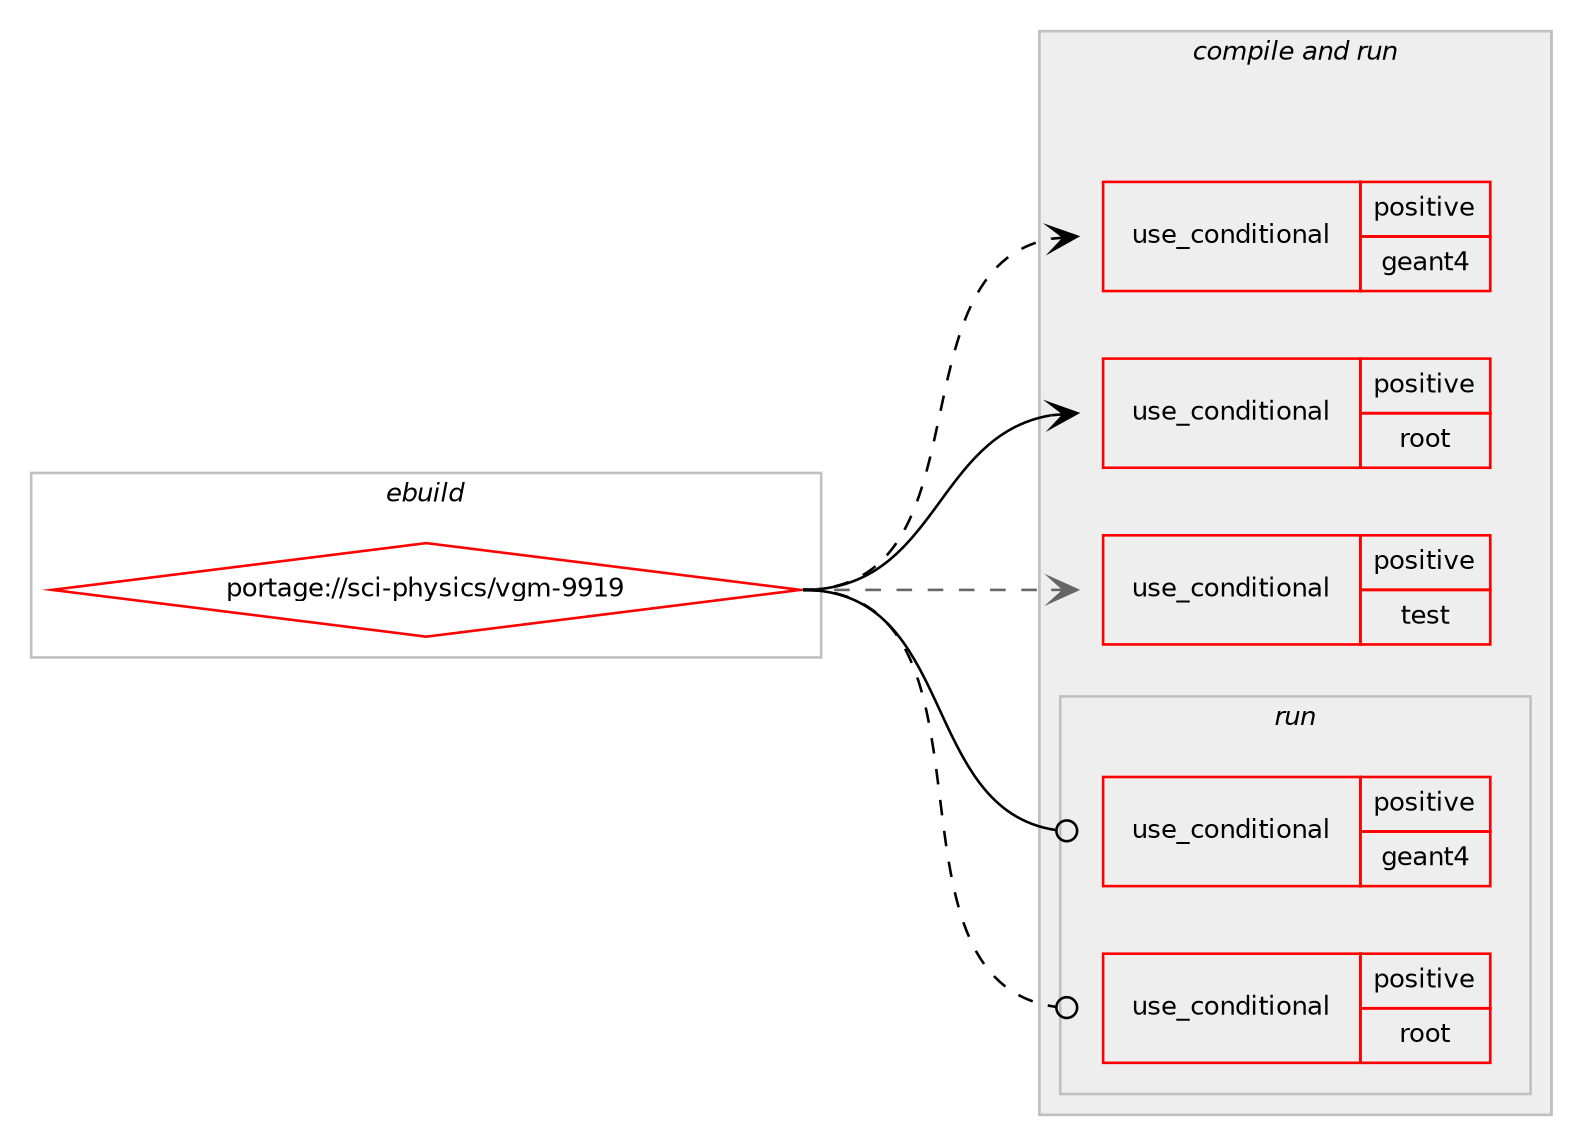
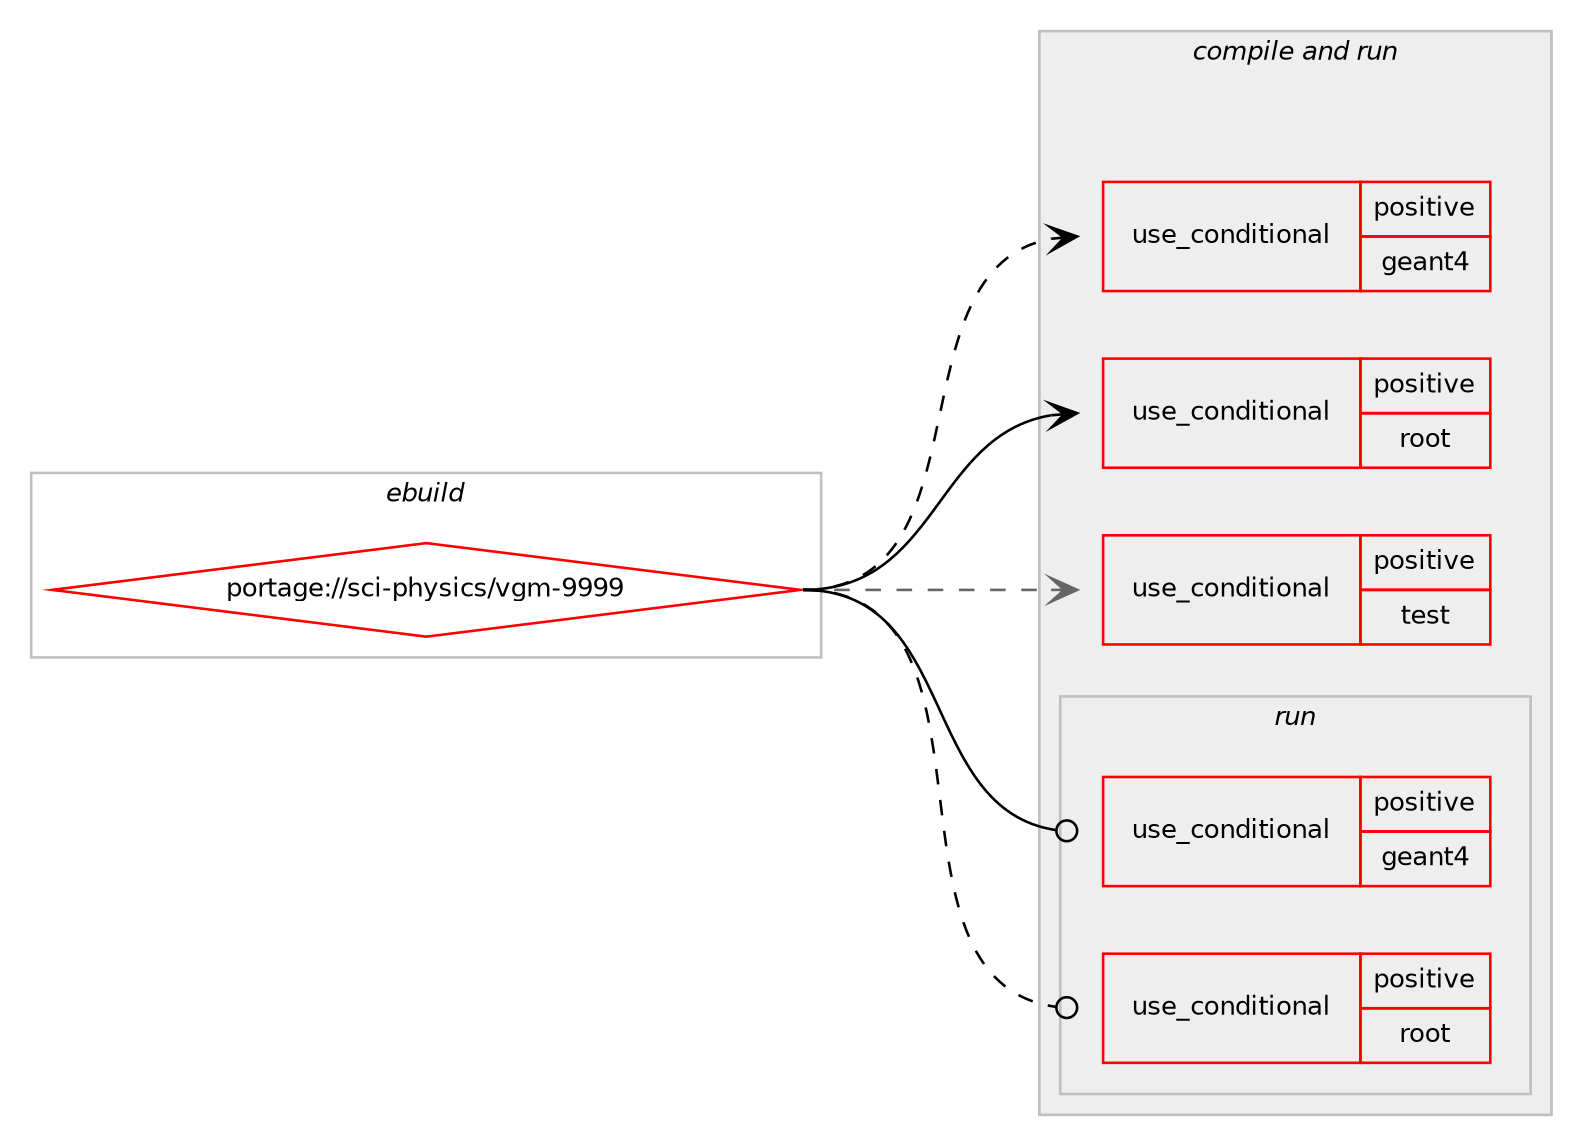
(426, 590) -> (426, 590)
